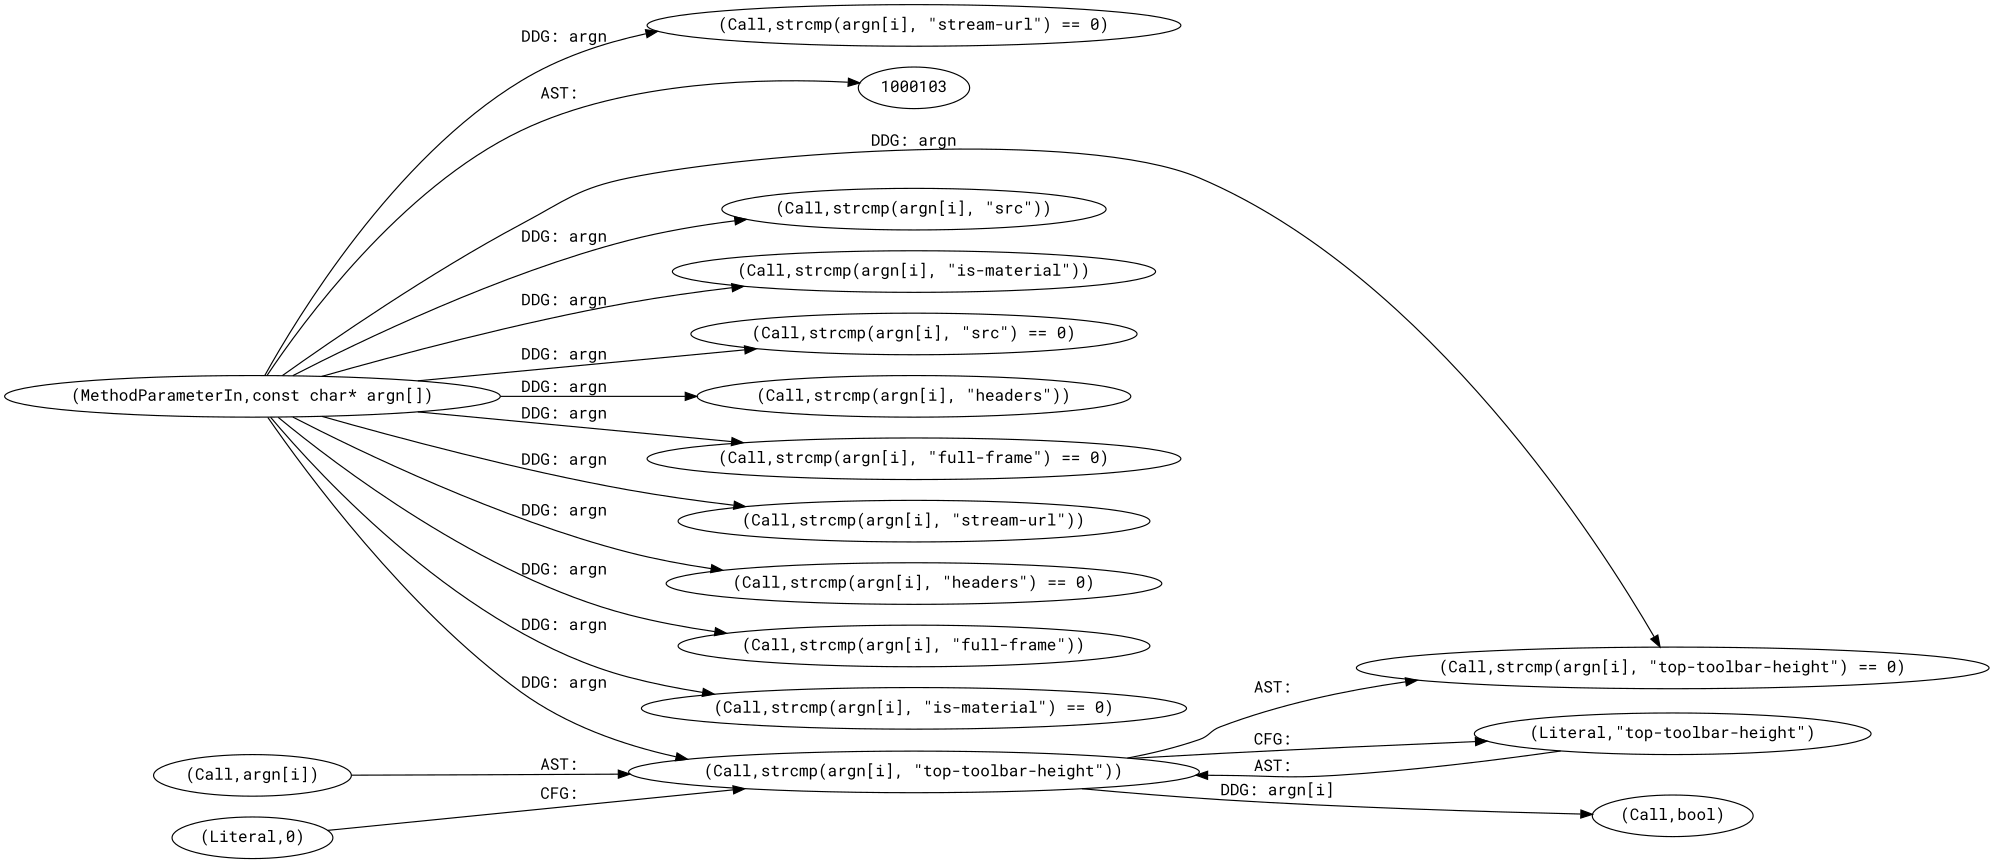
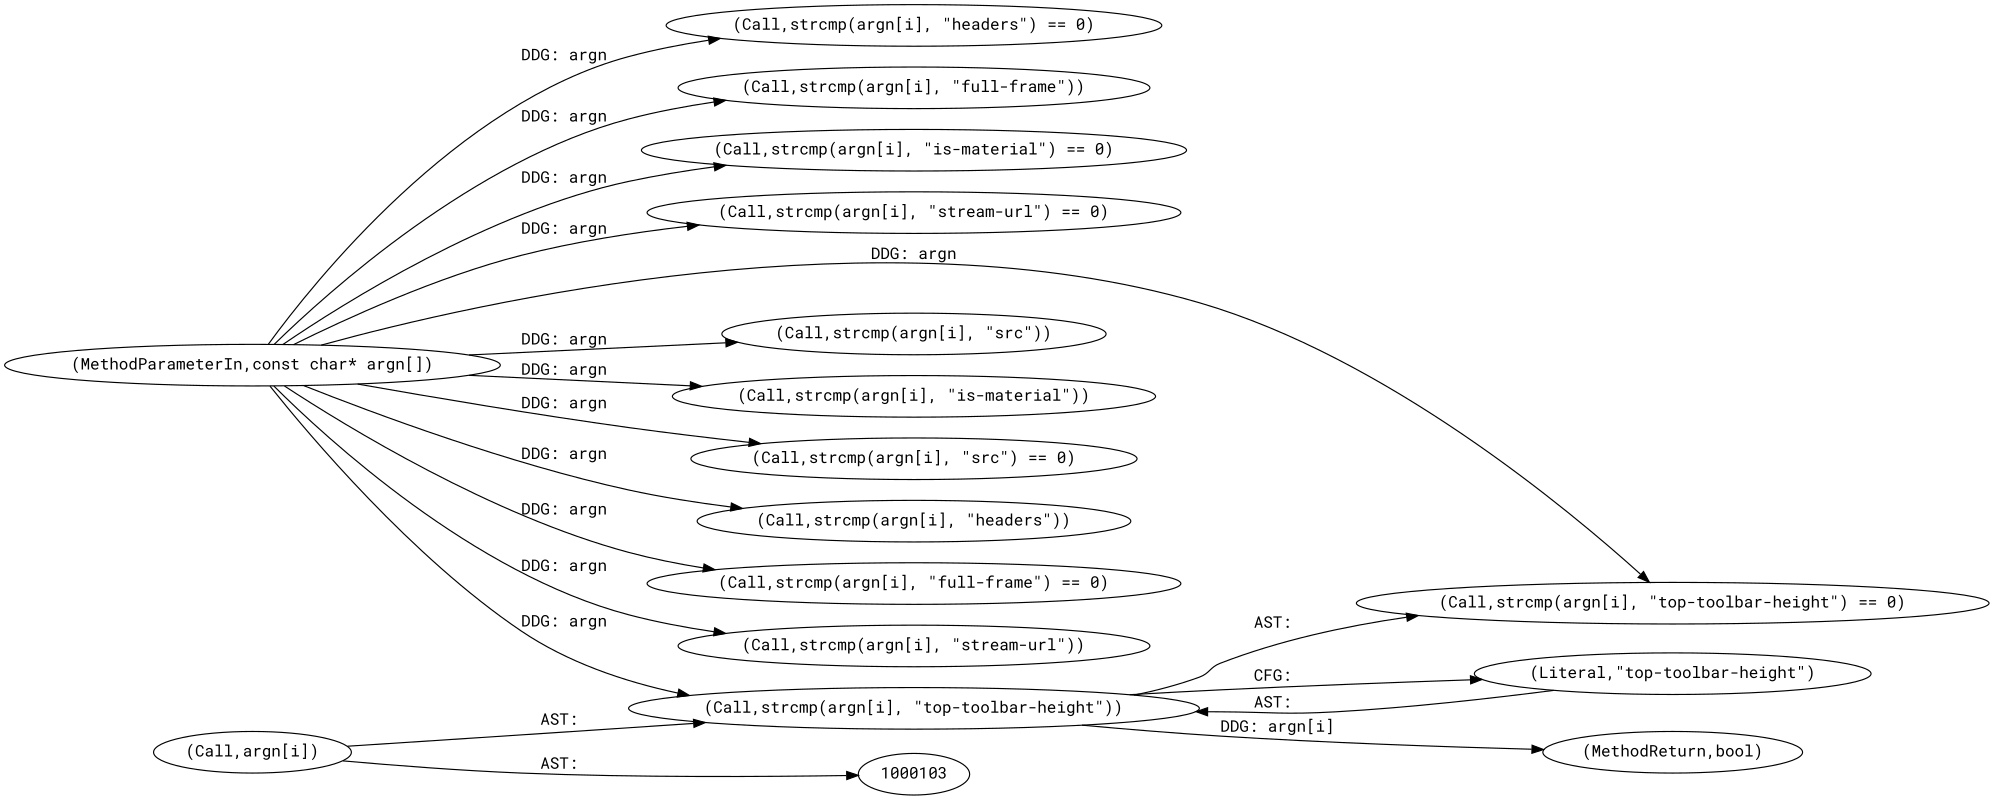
(511, 136) -> (594, 775)
(1673, 816) -> (1673, 752)
(252, 838) -> none
